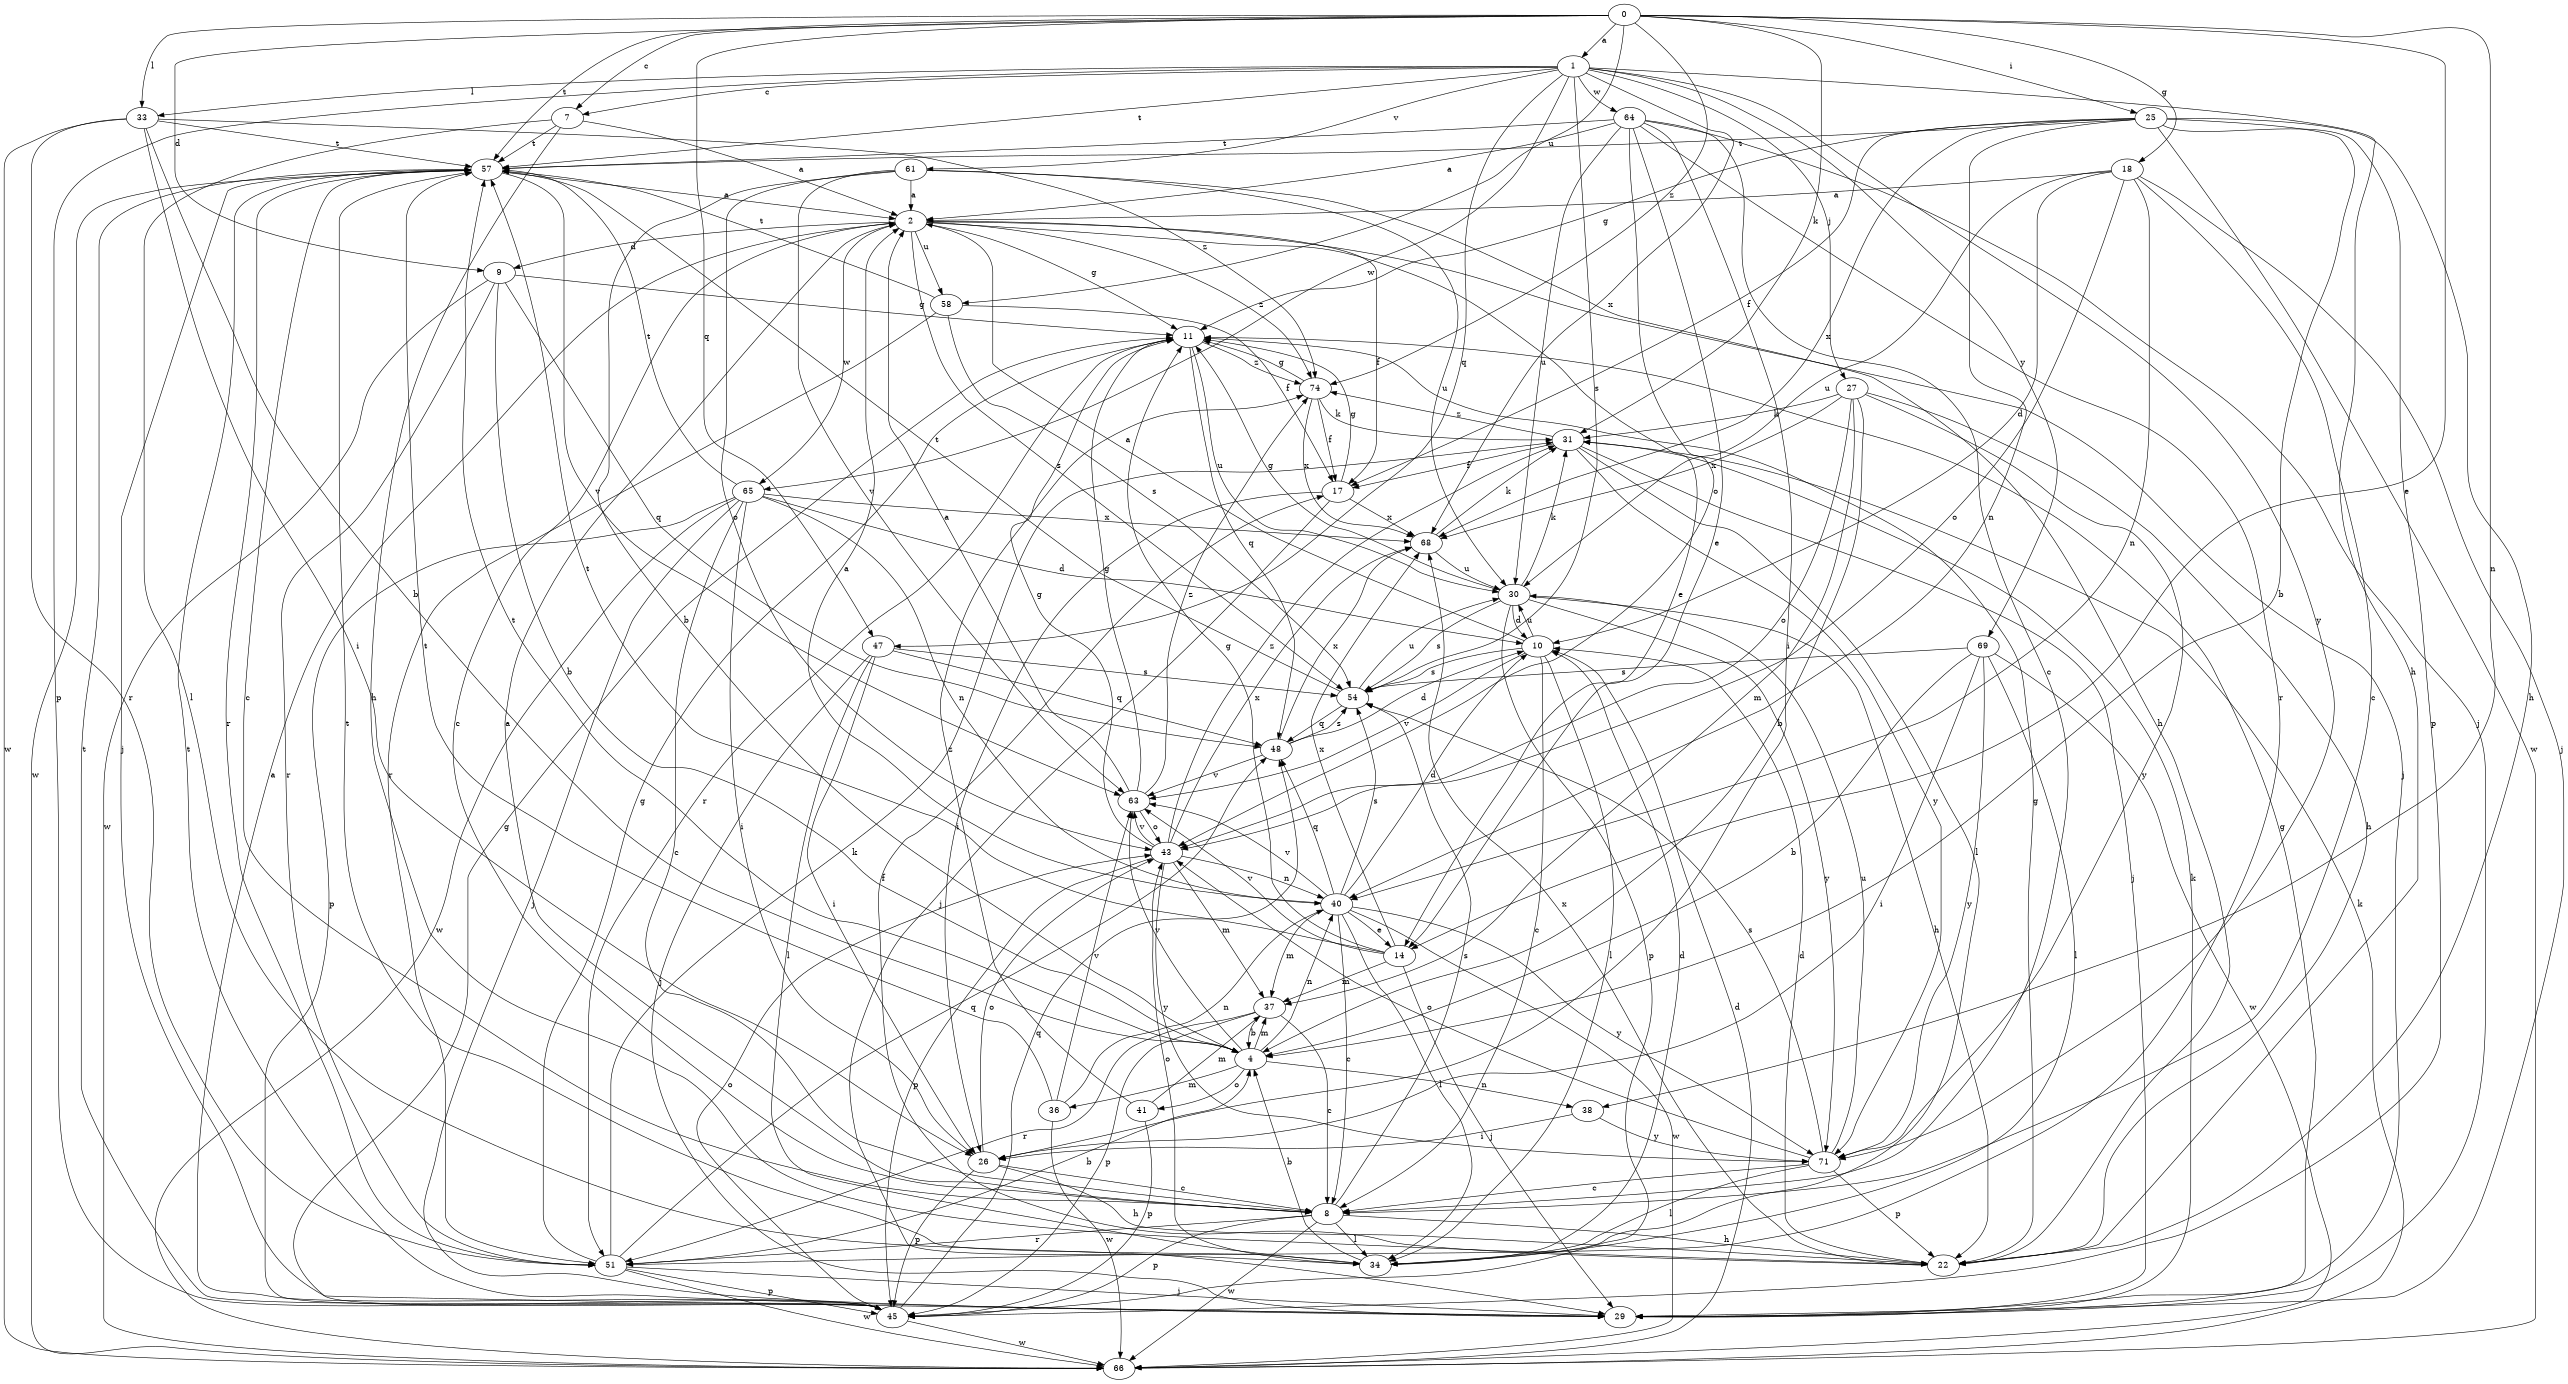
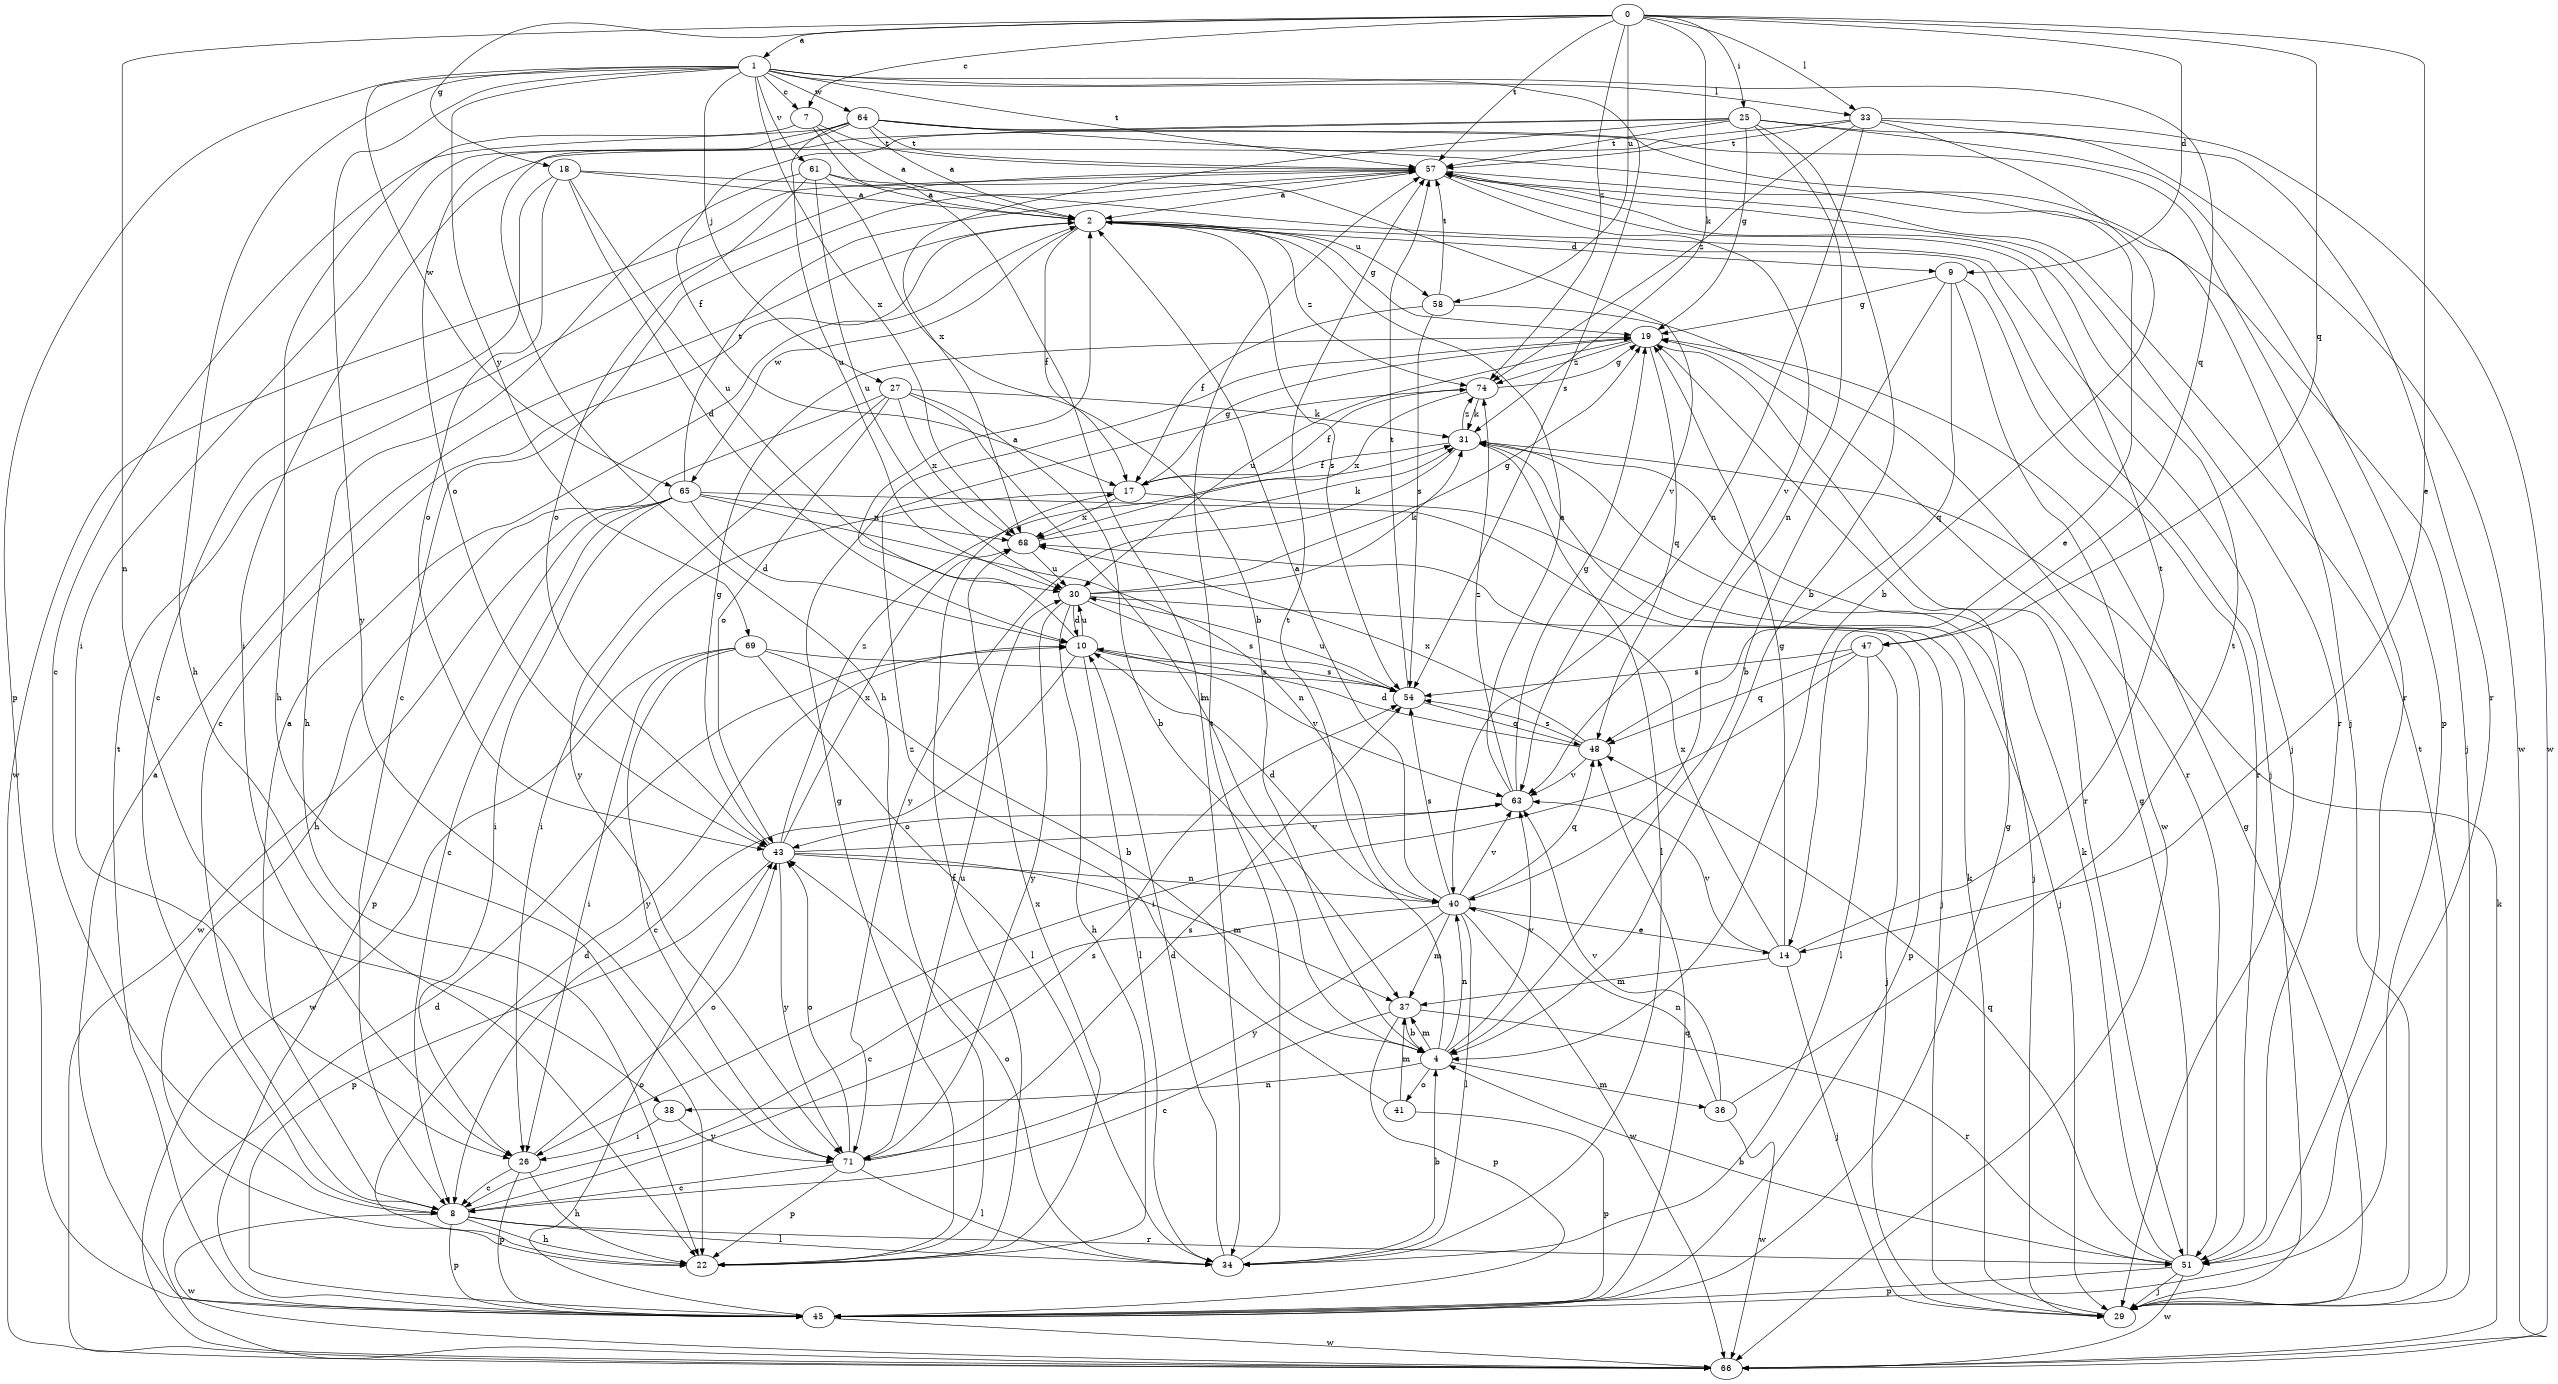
(1188, 337) -> (1646, 337)
(1590, 398) -> none
(1946, 709) -> (1692, 541)
